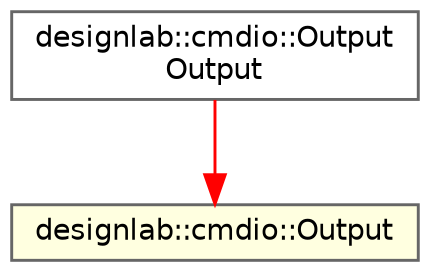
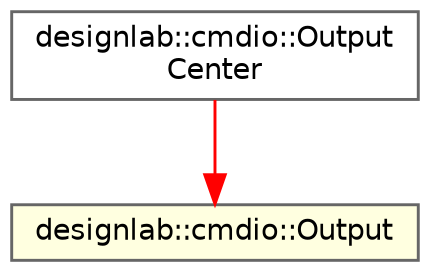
(215, 56) -> (215, 56)
